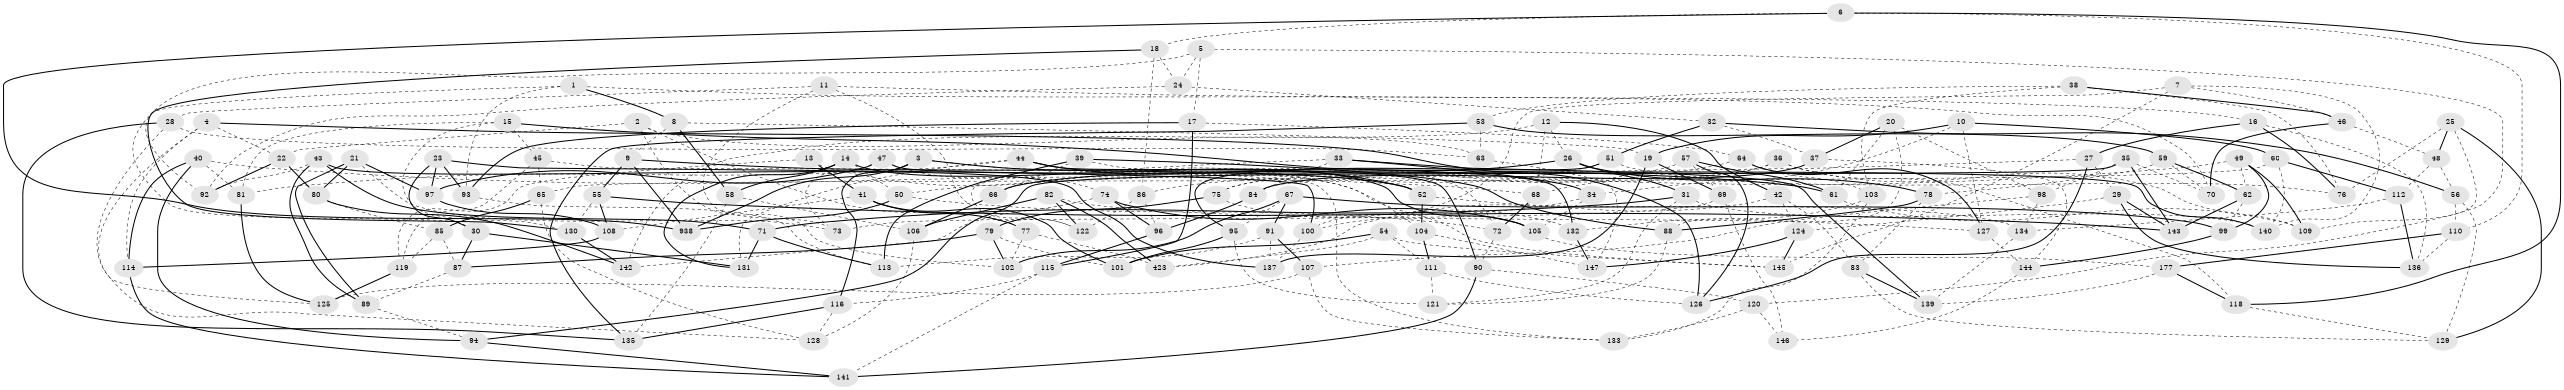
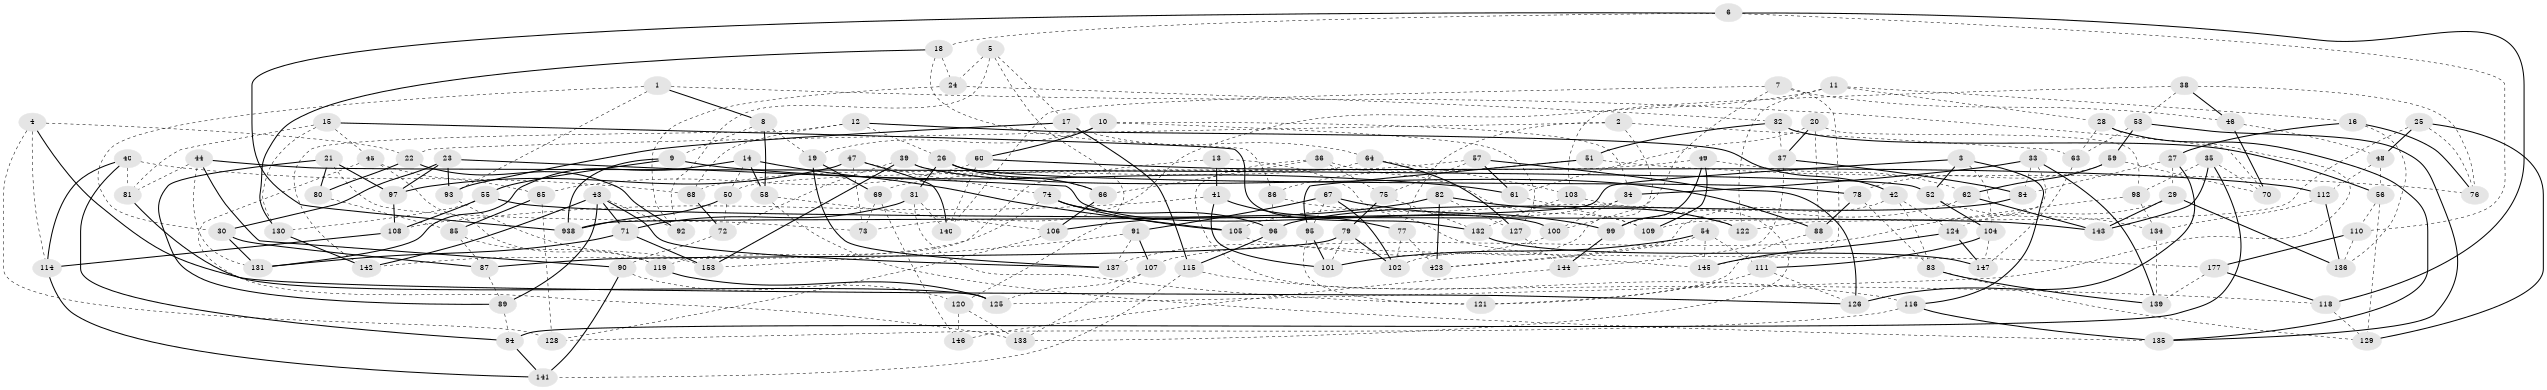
(1803, 136) -> (958, 142)
(516, 229) -> (484, 237)
(885, 268) -> (709, 268)
